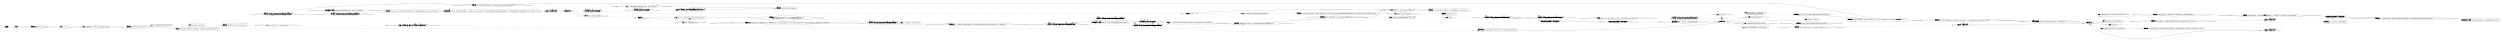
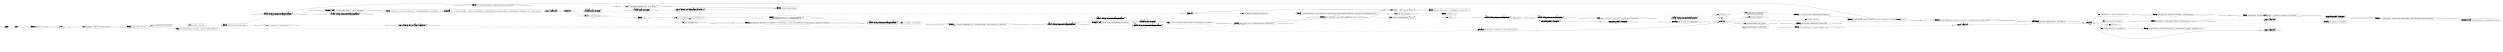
(1190, 13) -> (1190, 13)
